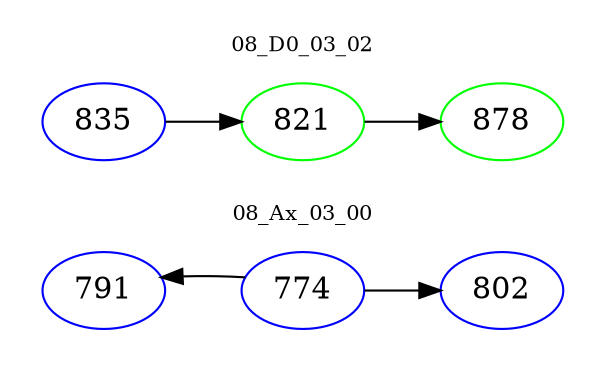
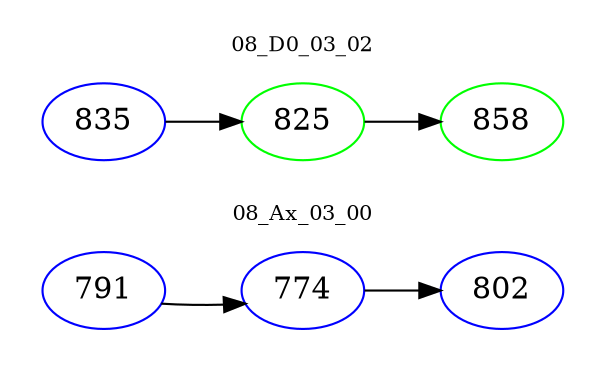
(303, 122) -> (303, 122)
(502, 122) -> (502, 122)
(214, 276) -> (192, 305)
